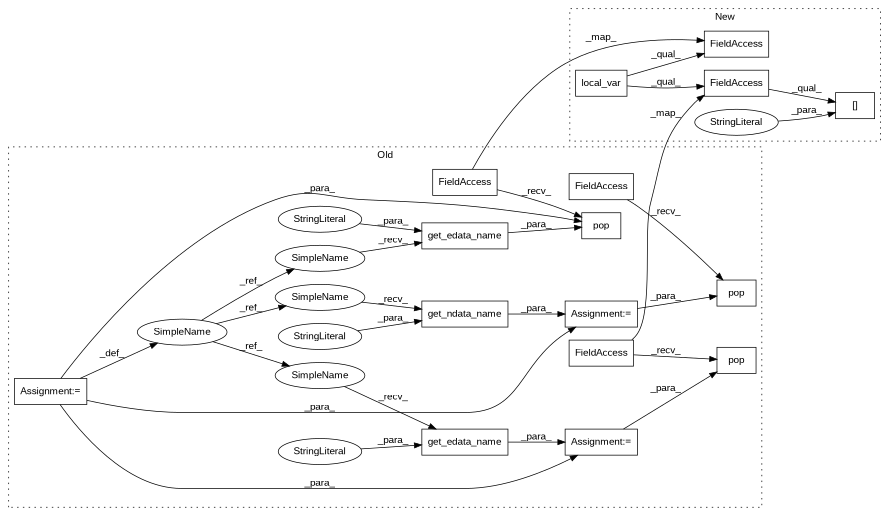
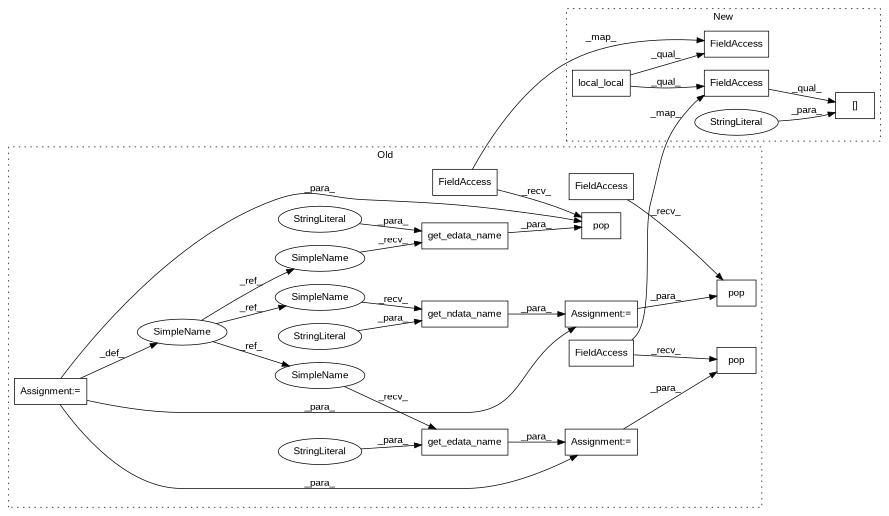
(601, 83) -> (601, 83)
